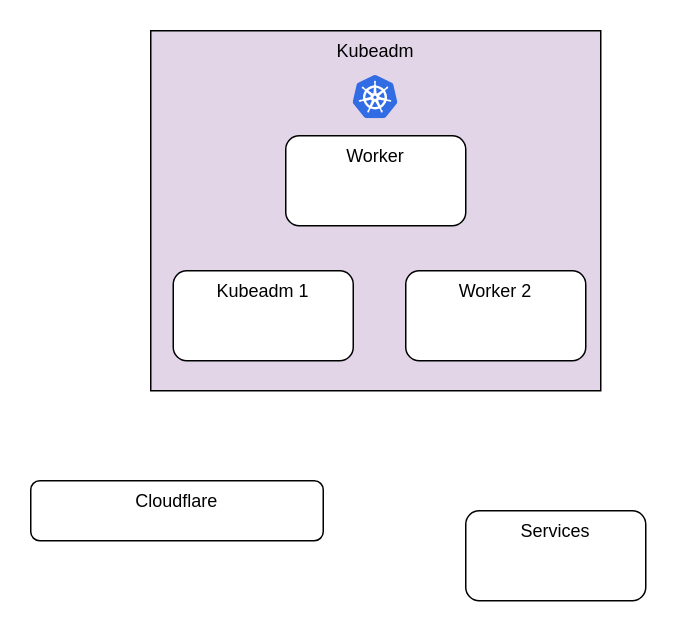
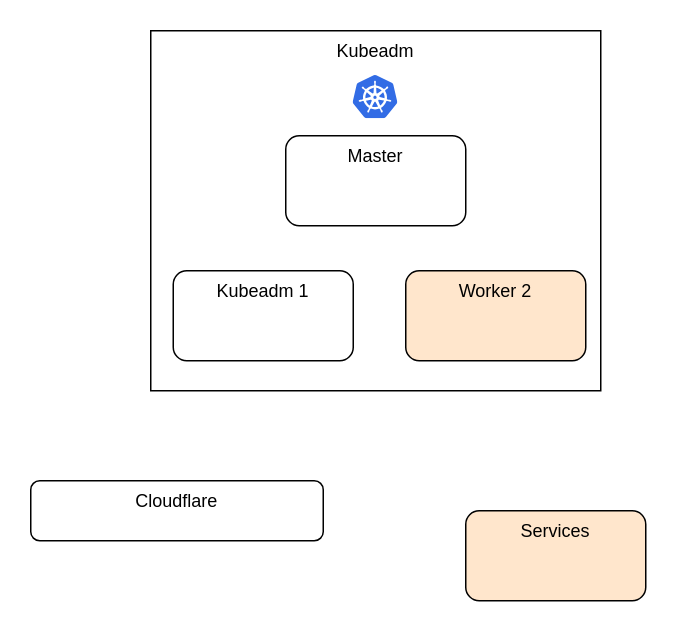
(376, 52) -> (376, 52)
(376, 157) -> (376, 157)
(496, 292) -> (496, 292)
(556, 532) -> (556, 532)
